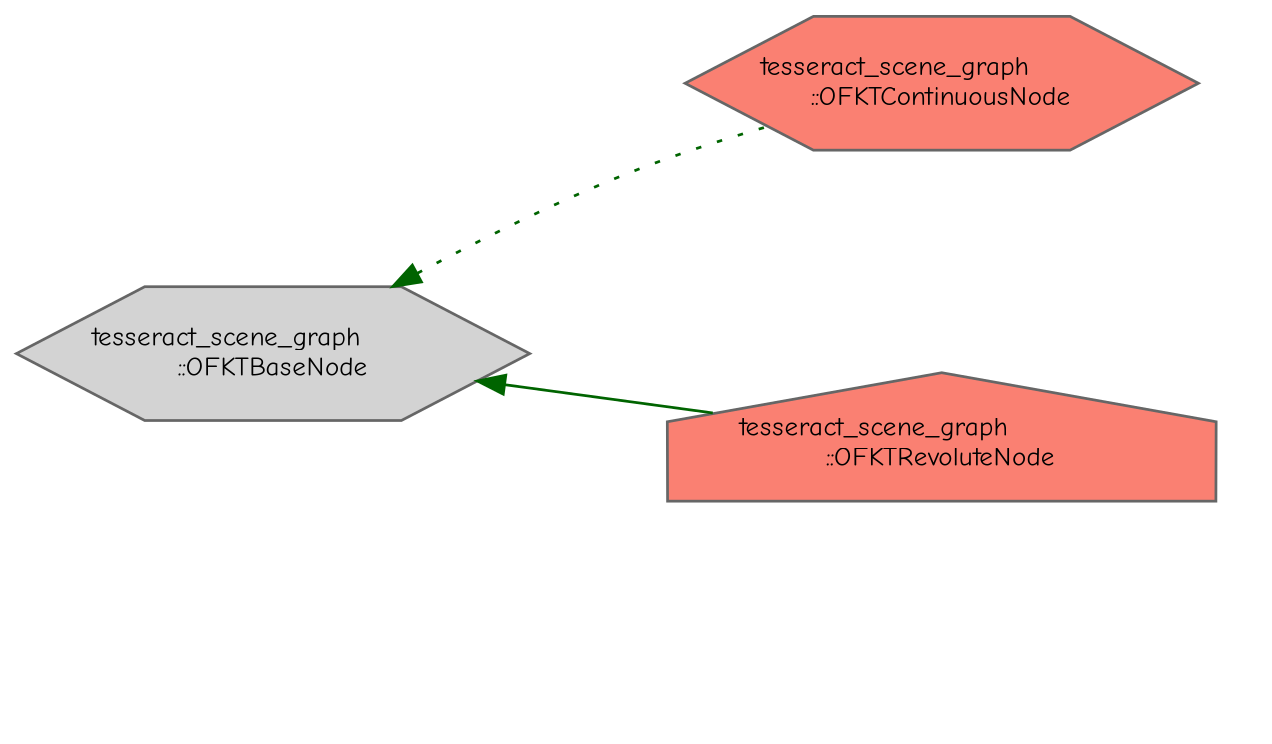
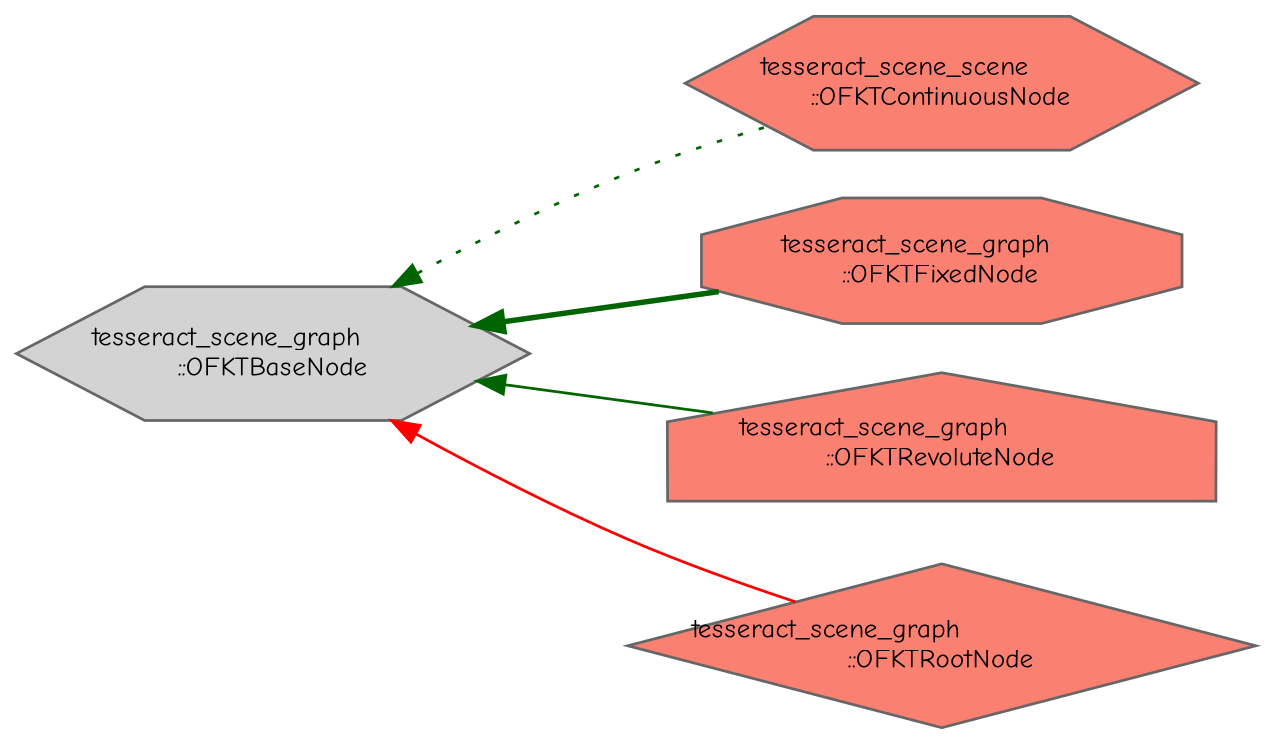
(942, 83) -> (942, 83)
none -> (942, 261)
none -> (942, 646)
